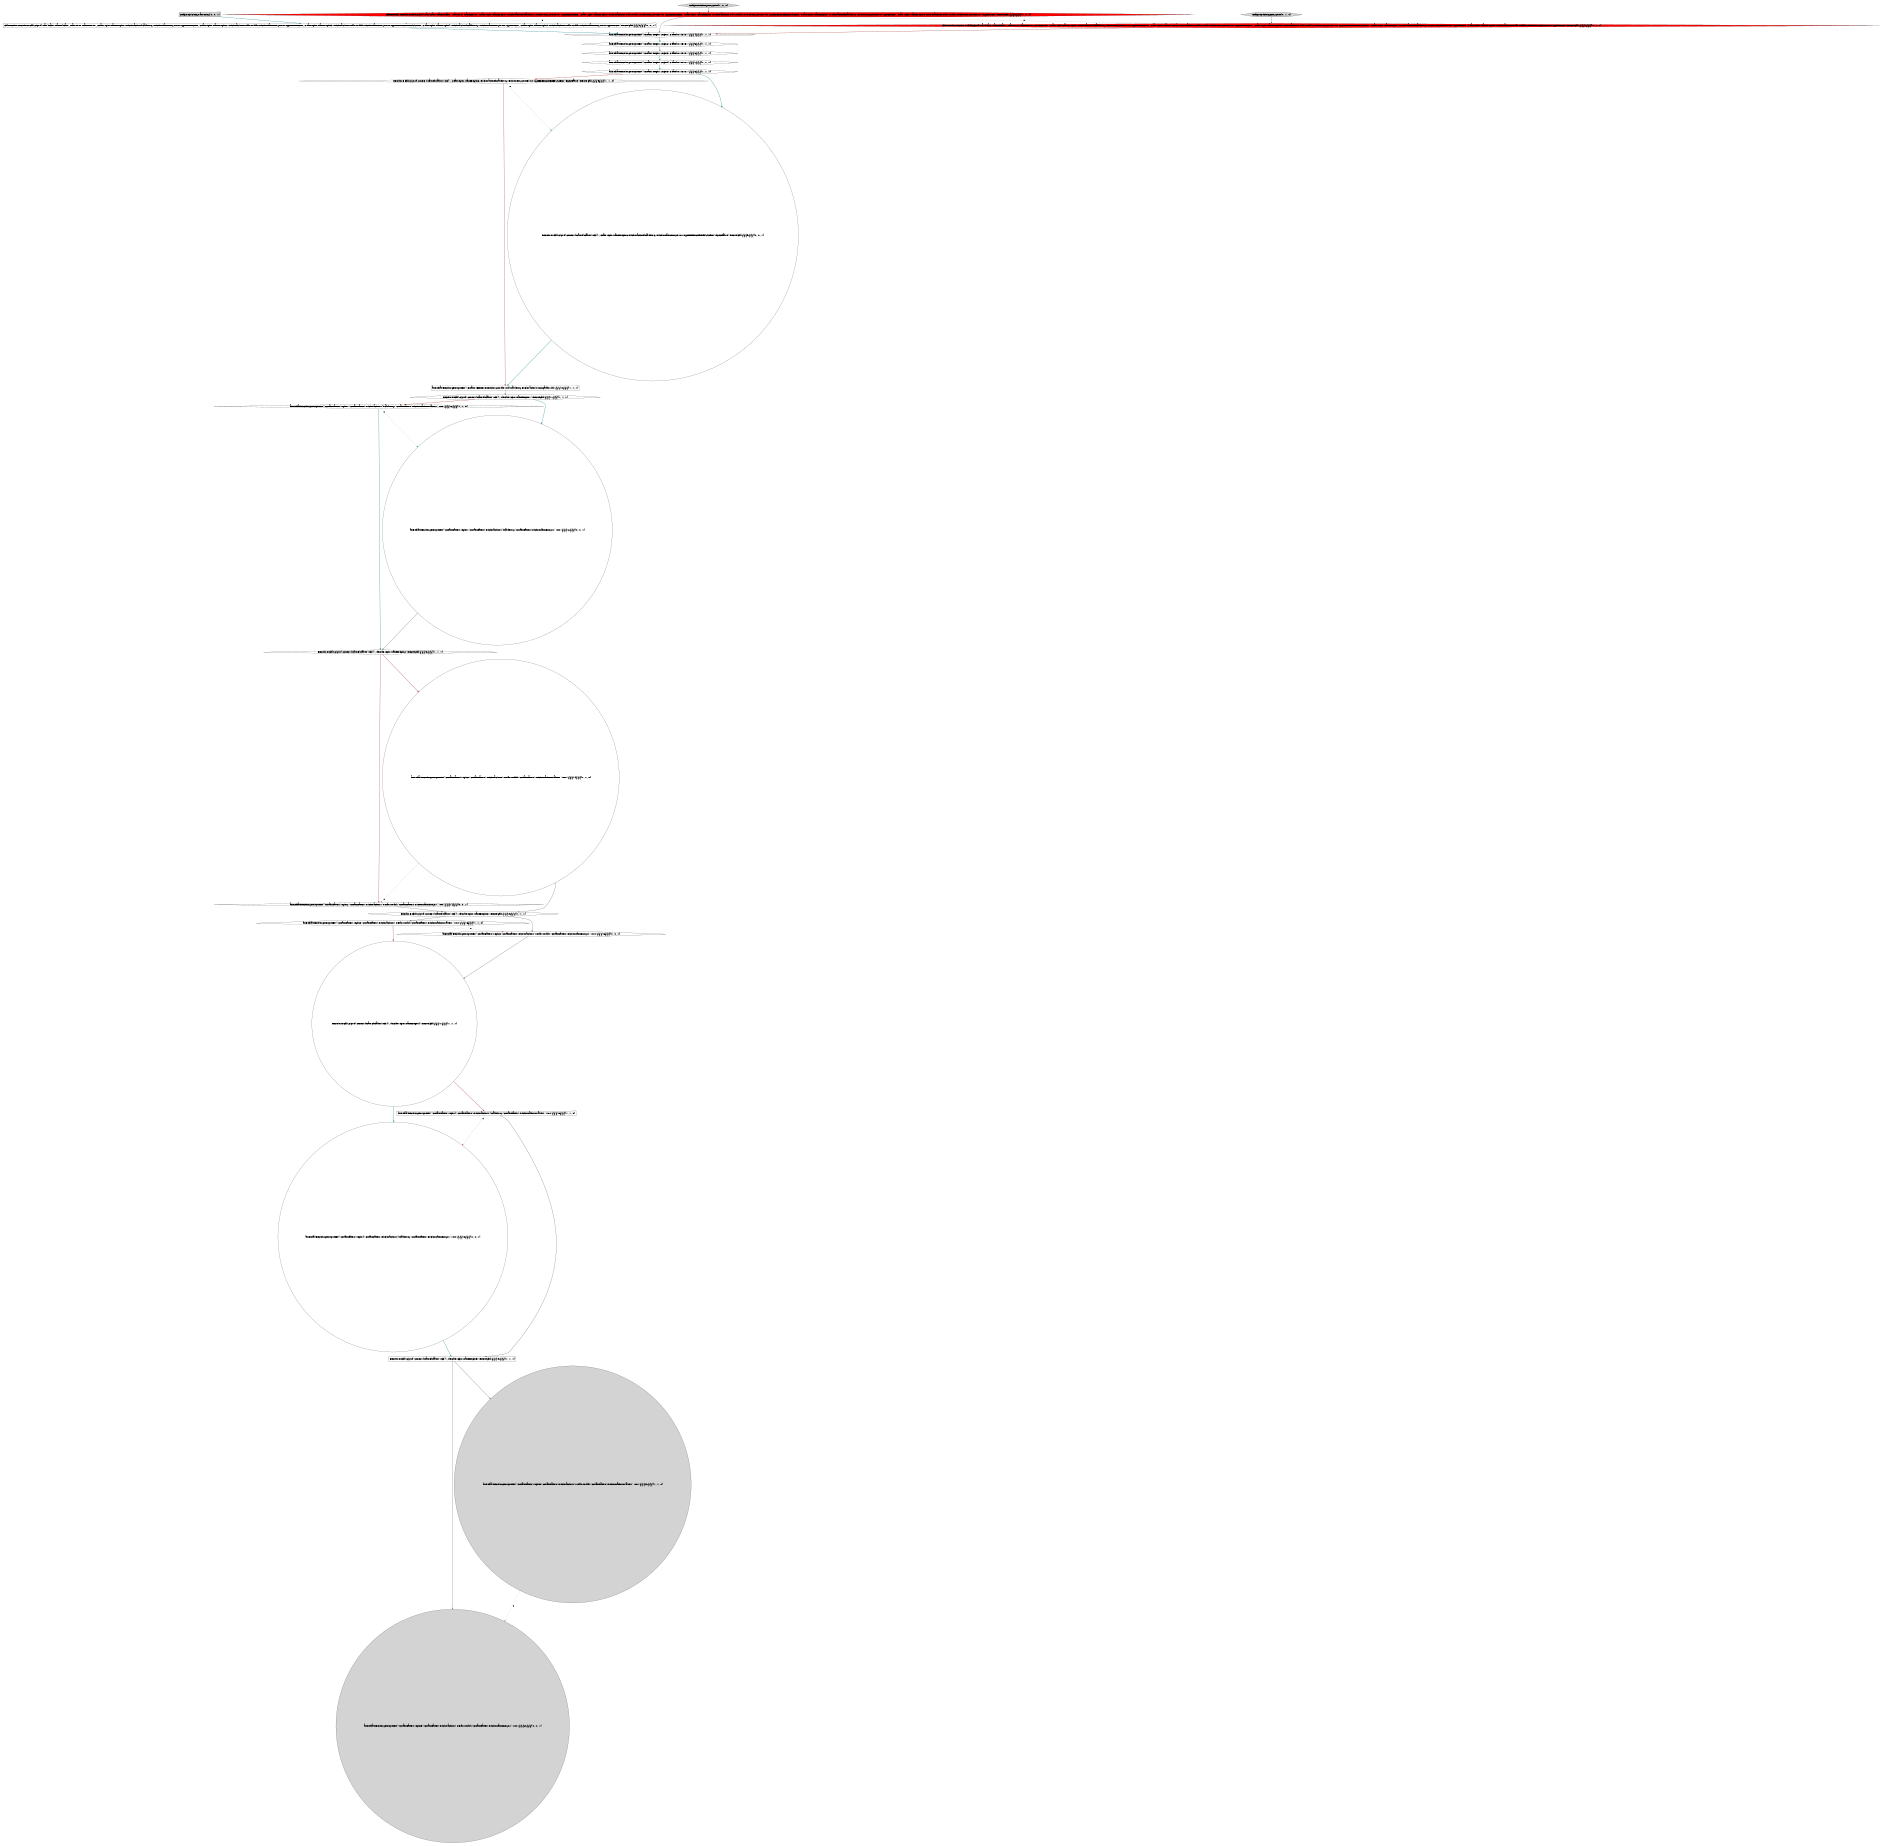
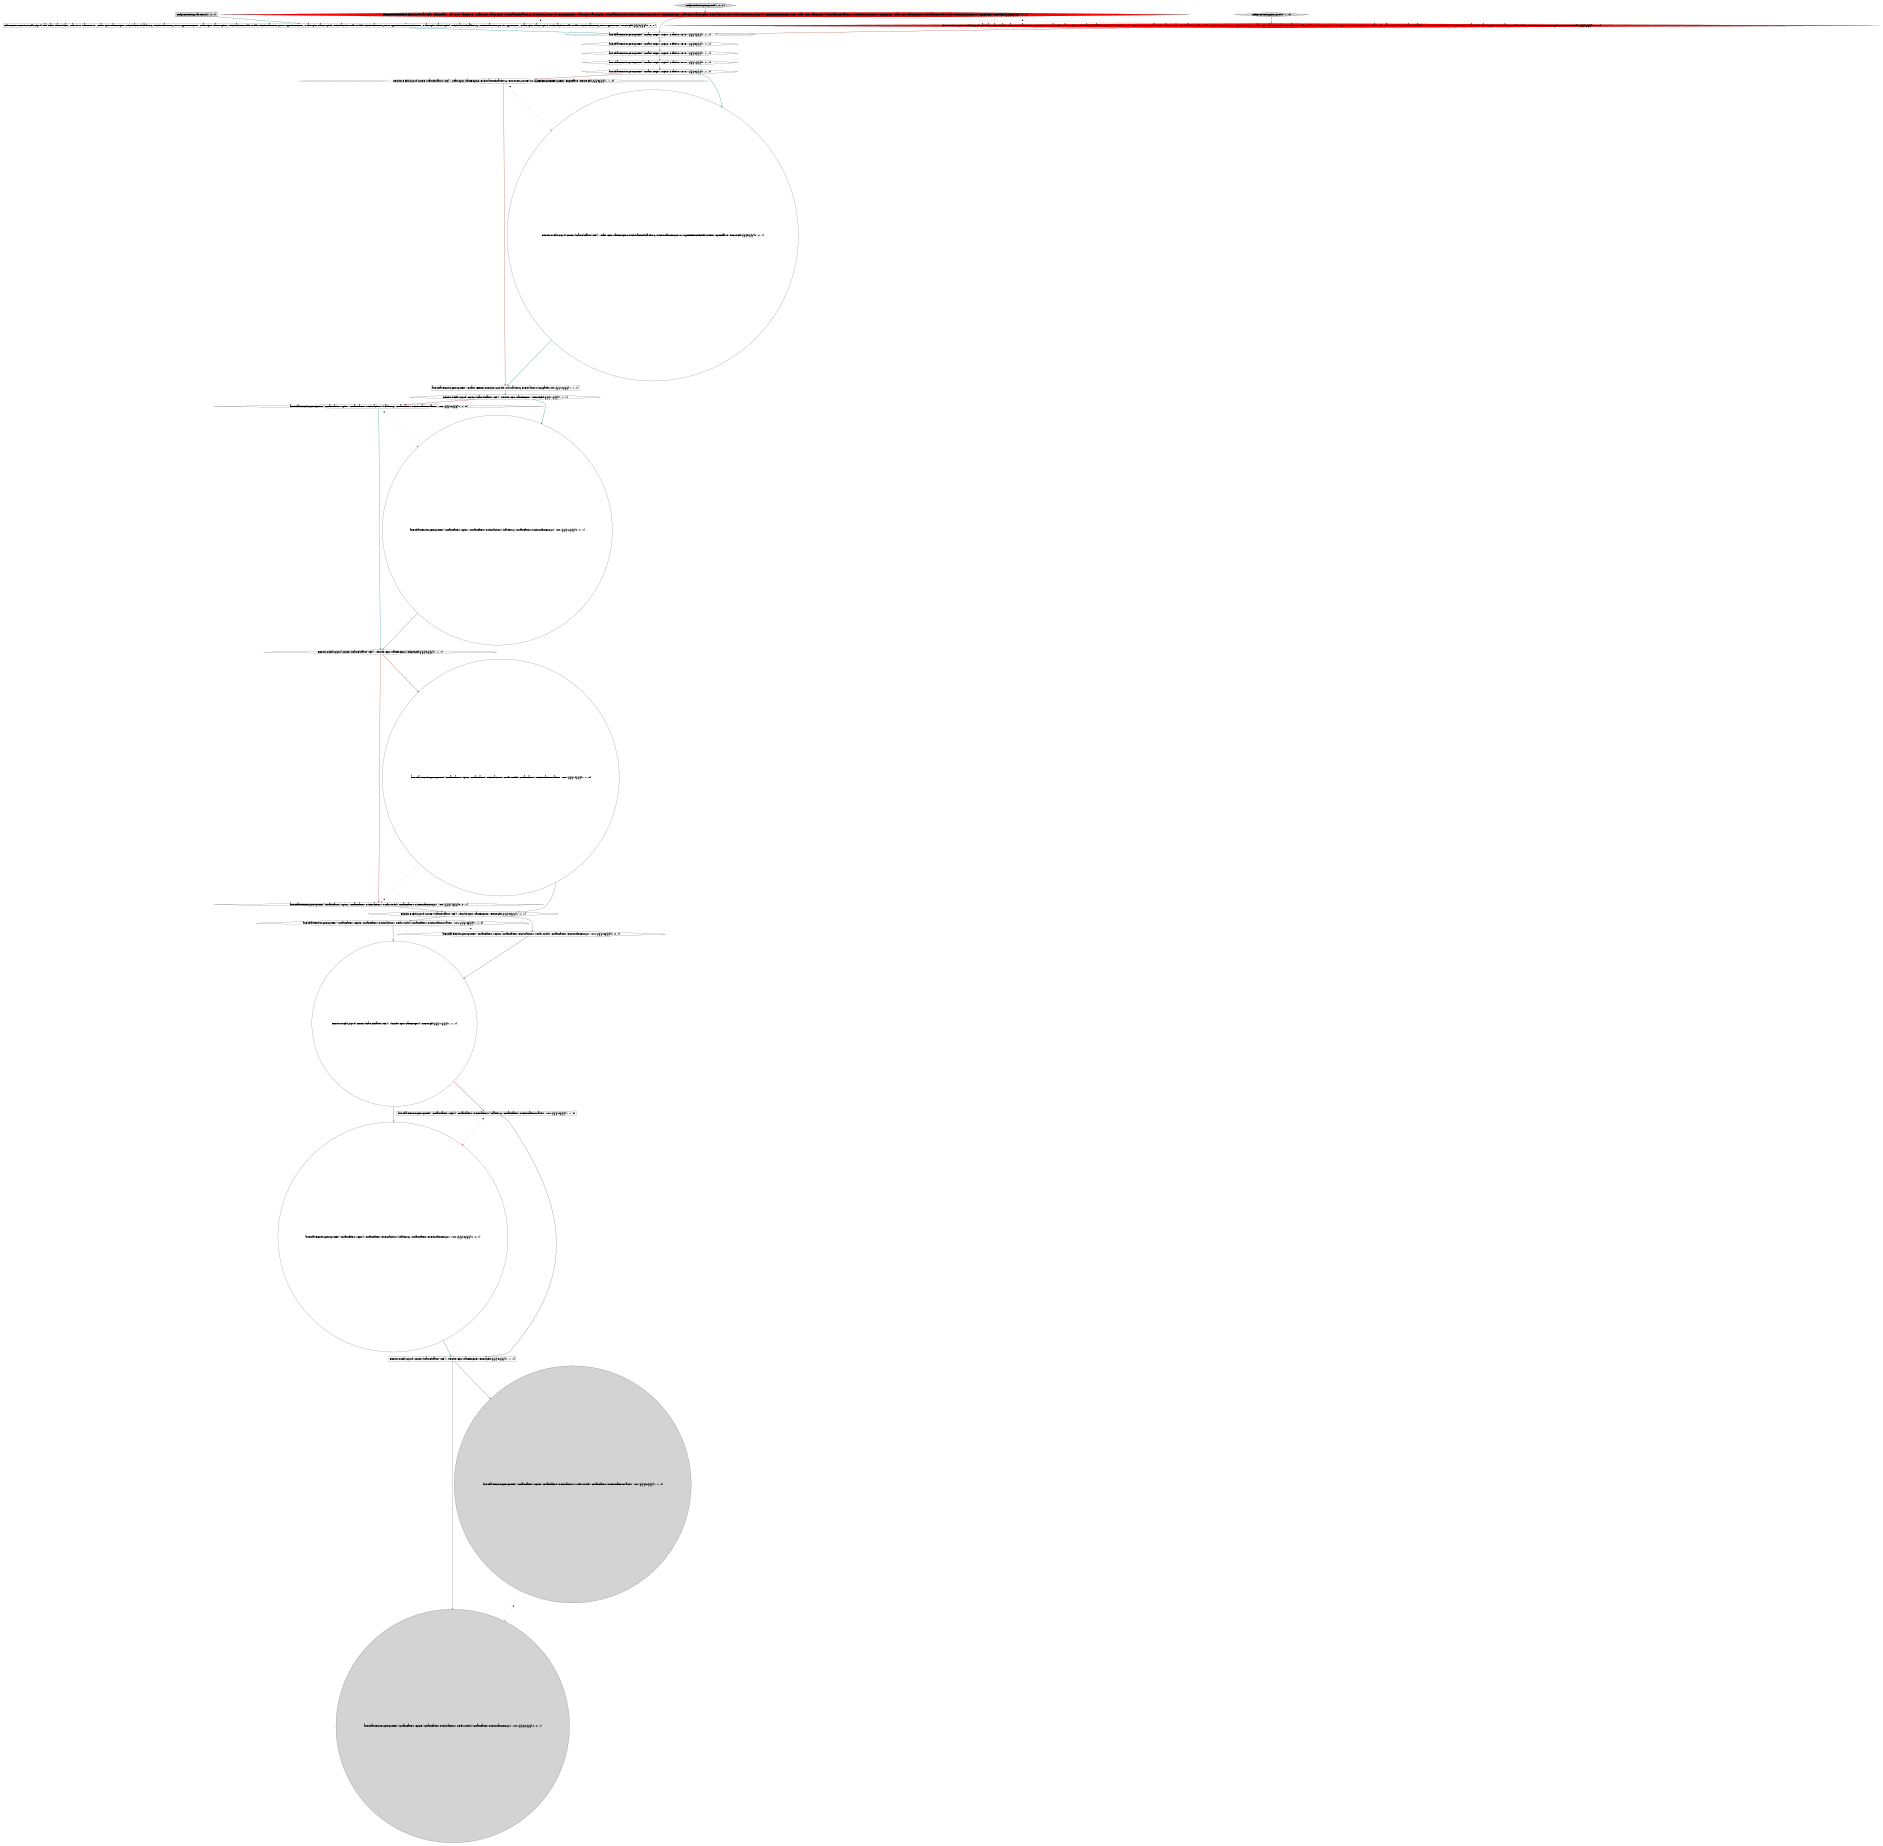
(1271, 15) -> (1271, 15)
